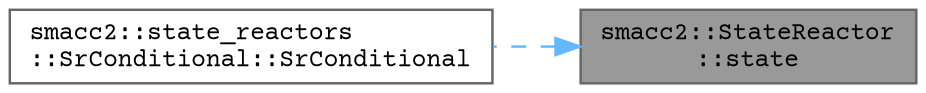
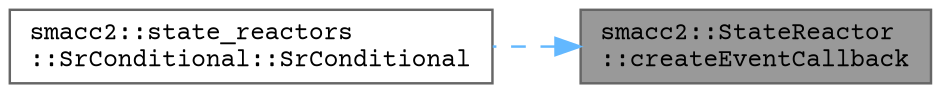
(748, 47) -> (756, 47)
